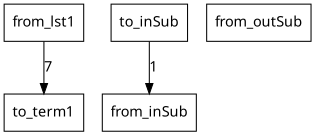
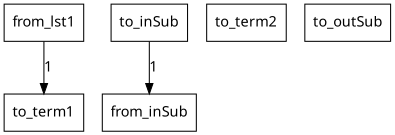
none -> (246, 23)
(259, 23) -> none
none -> (348, 23)
(49, 68) -> (49, 68)
